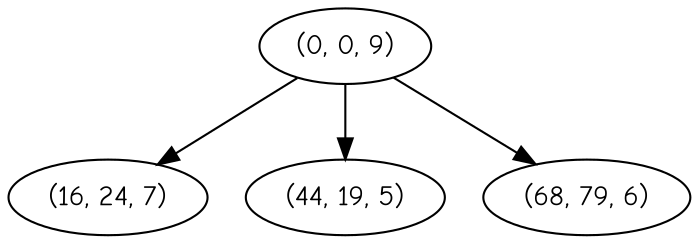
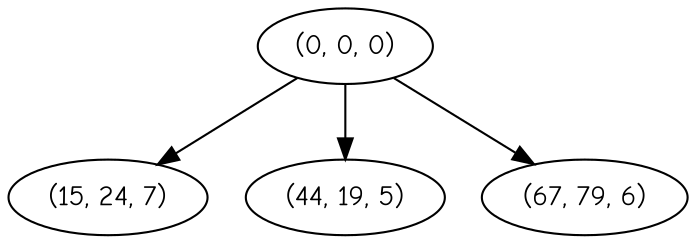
(345, 46) -> (345, 46)
(108, 197) -> (108, 197)
(587, 197) -> (585, 197)
